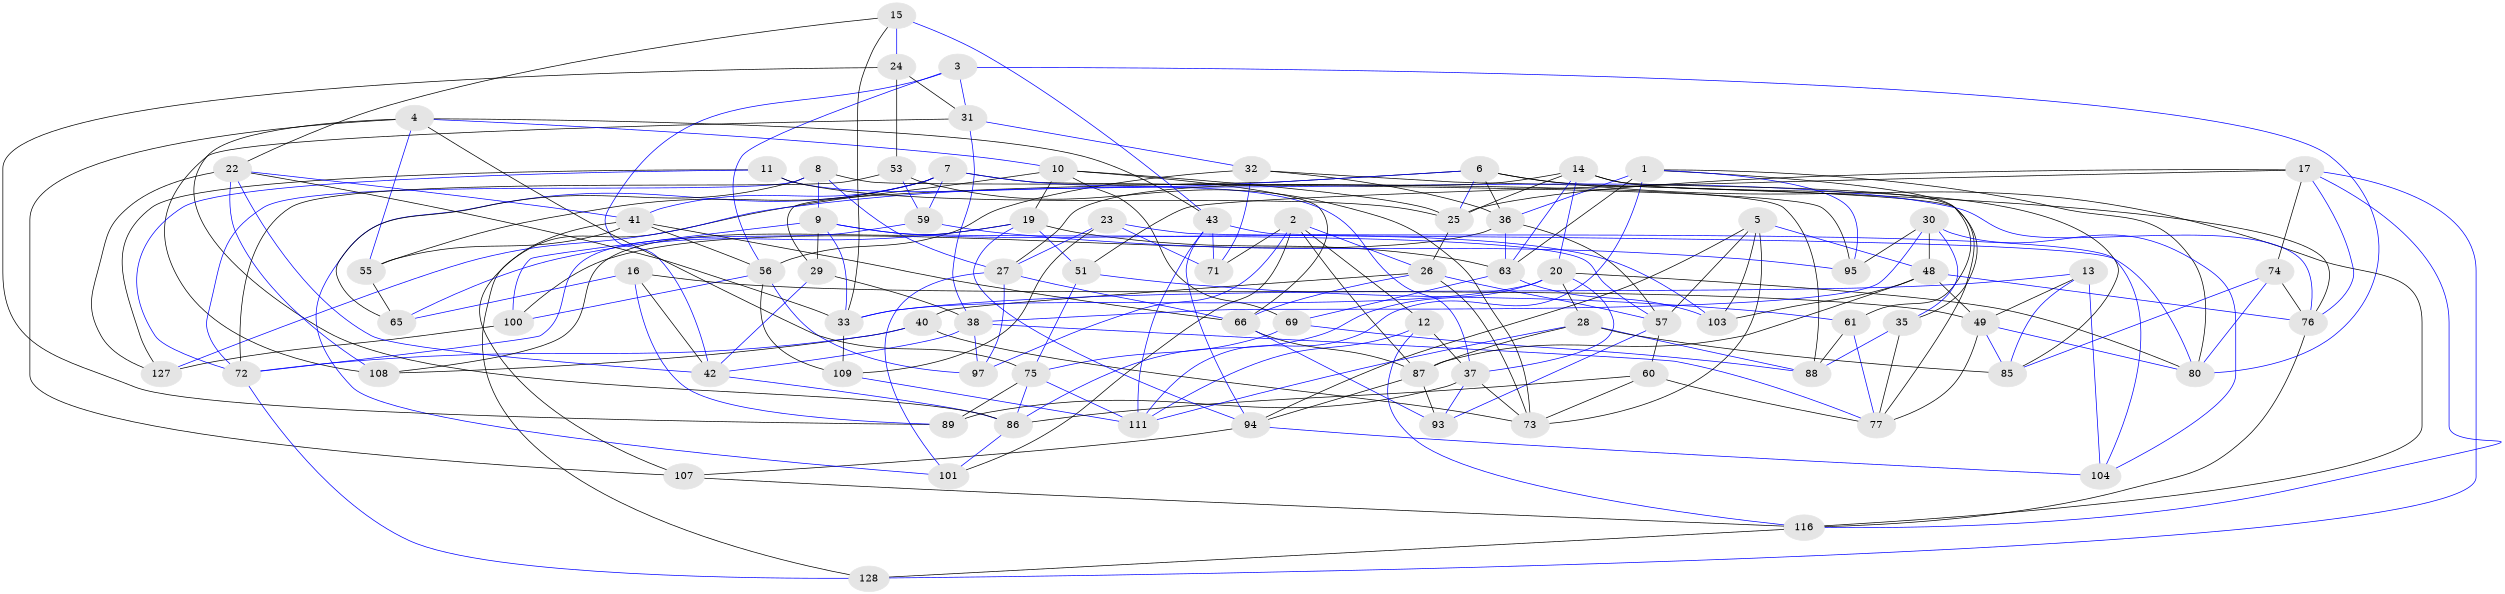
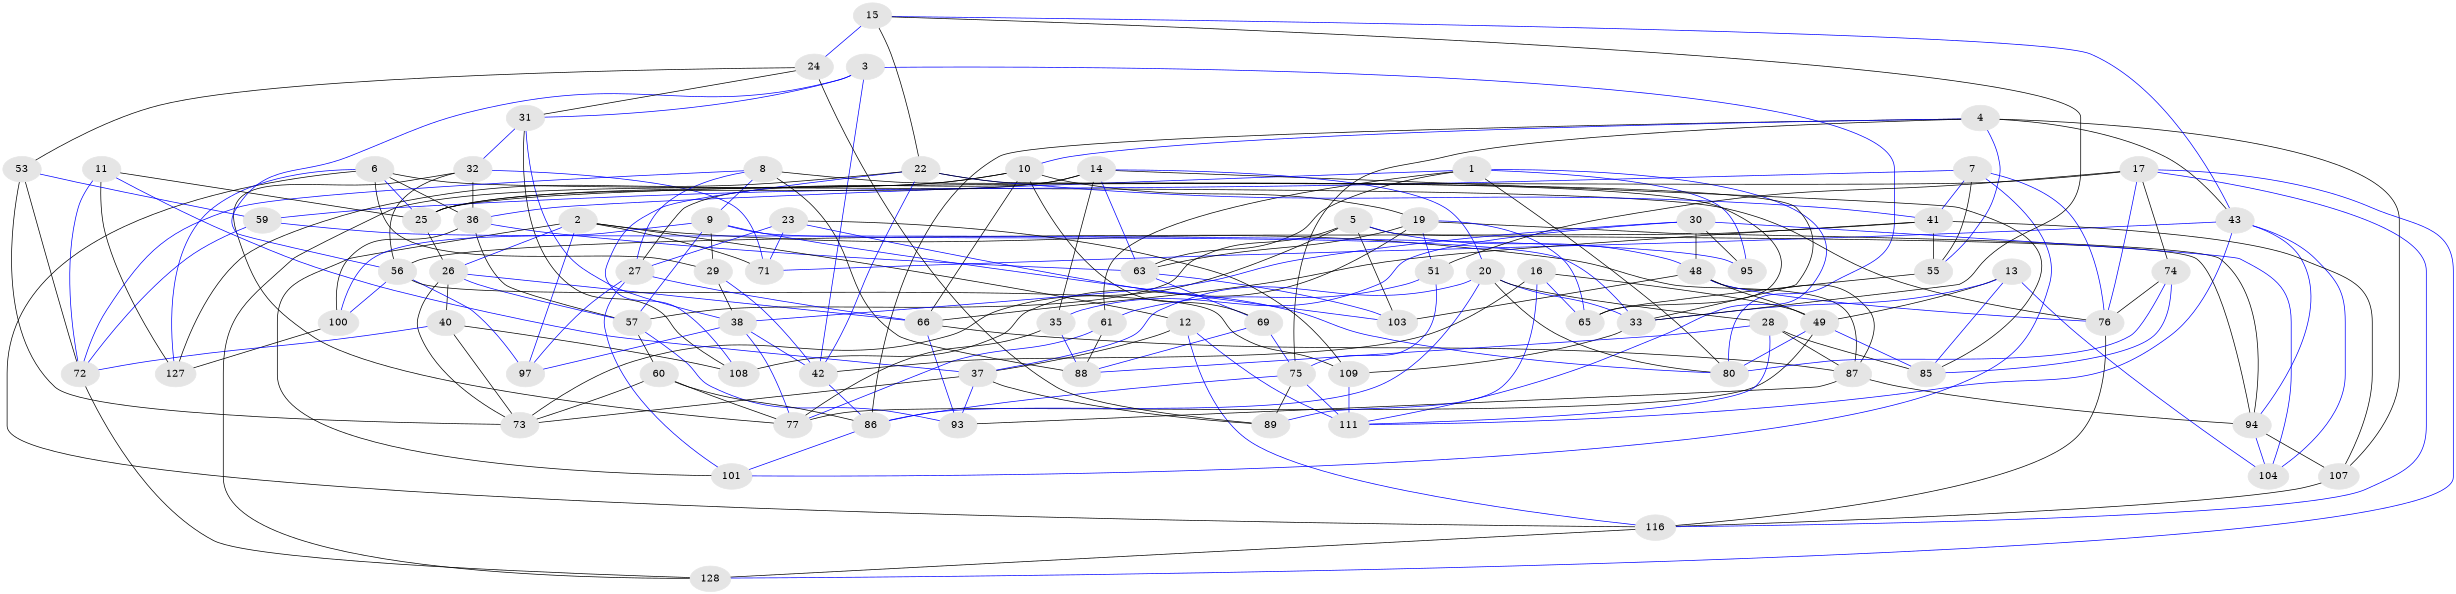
(1424, 187) -> none
(1065, 347) -> (1912, 239)
(515, 564) -> (349, 560)
